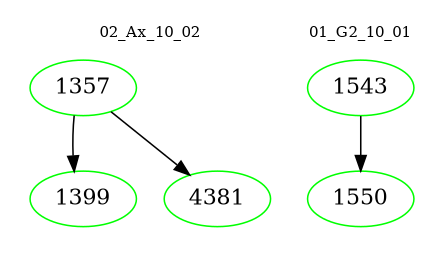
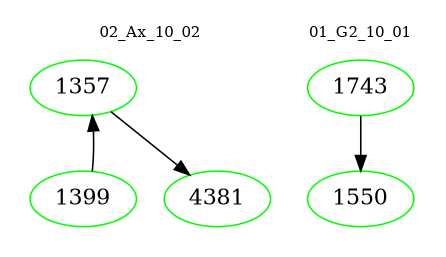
(361, 88) -> (361, 88)
(73, 136) -> (94, 151)
